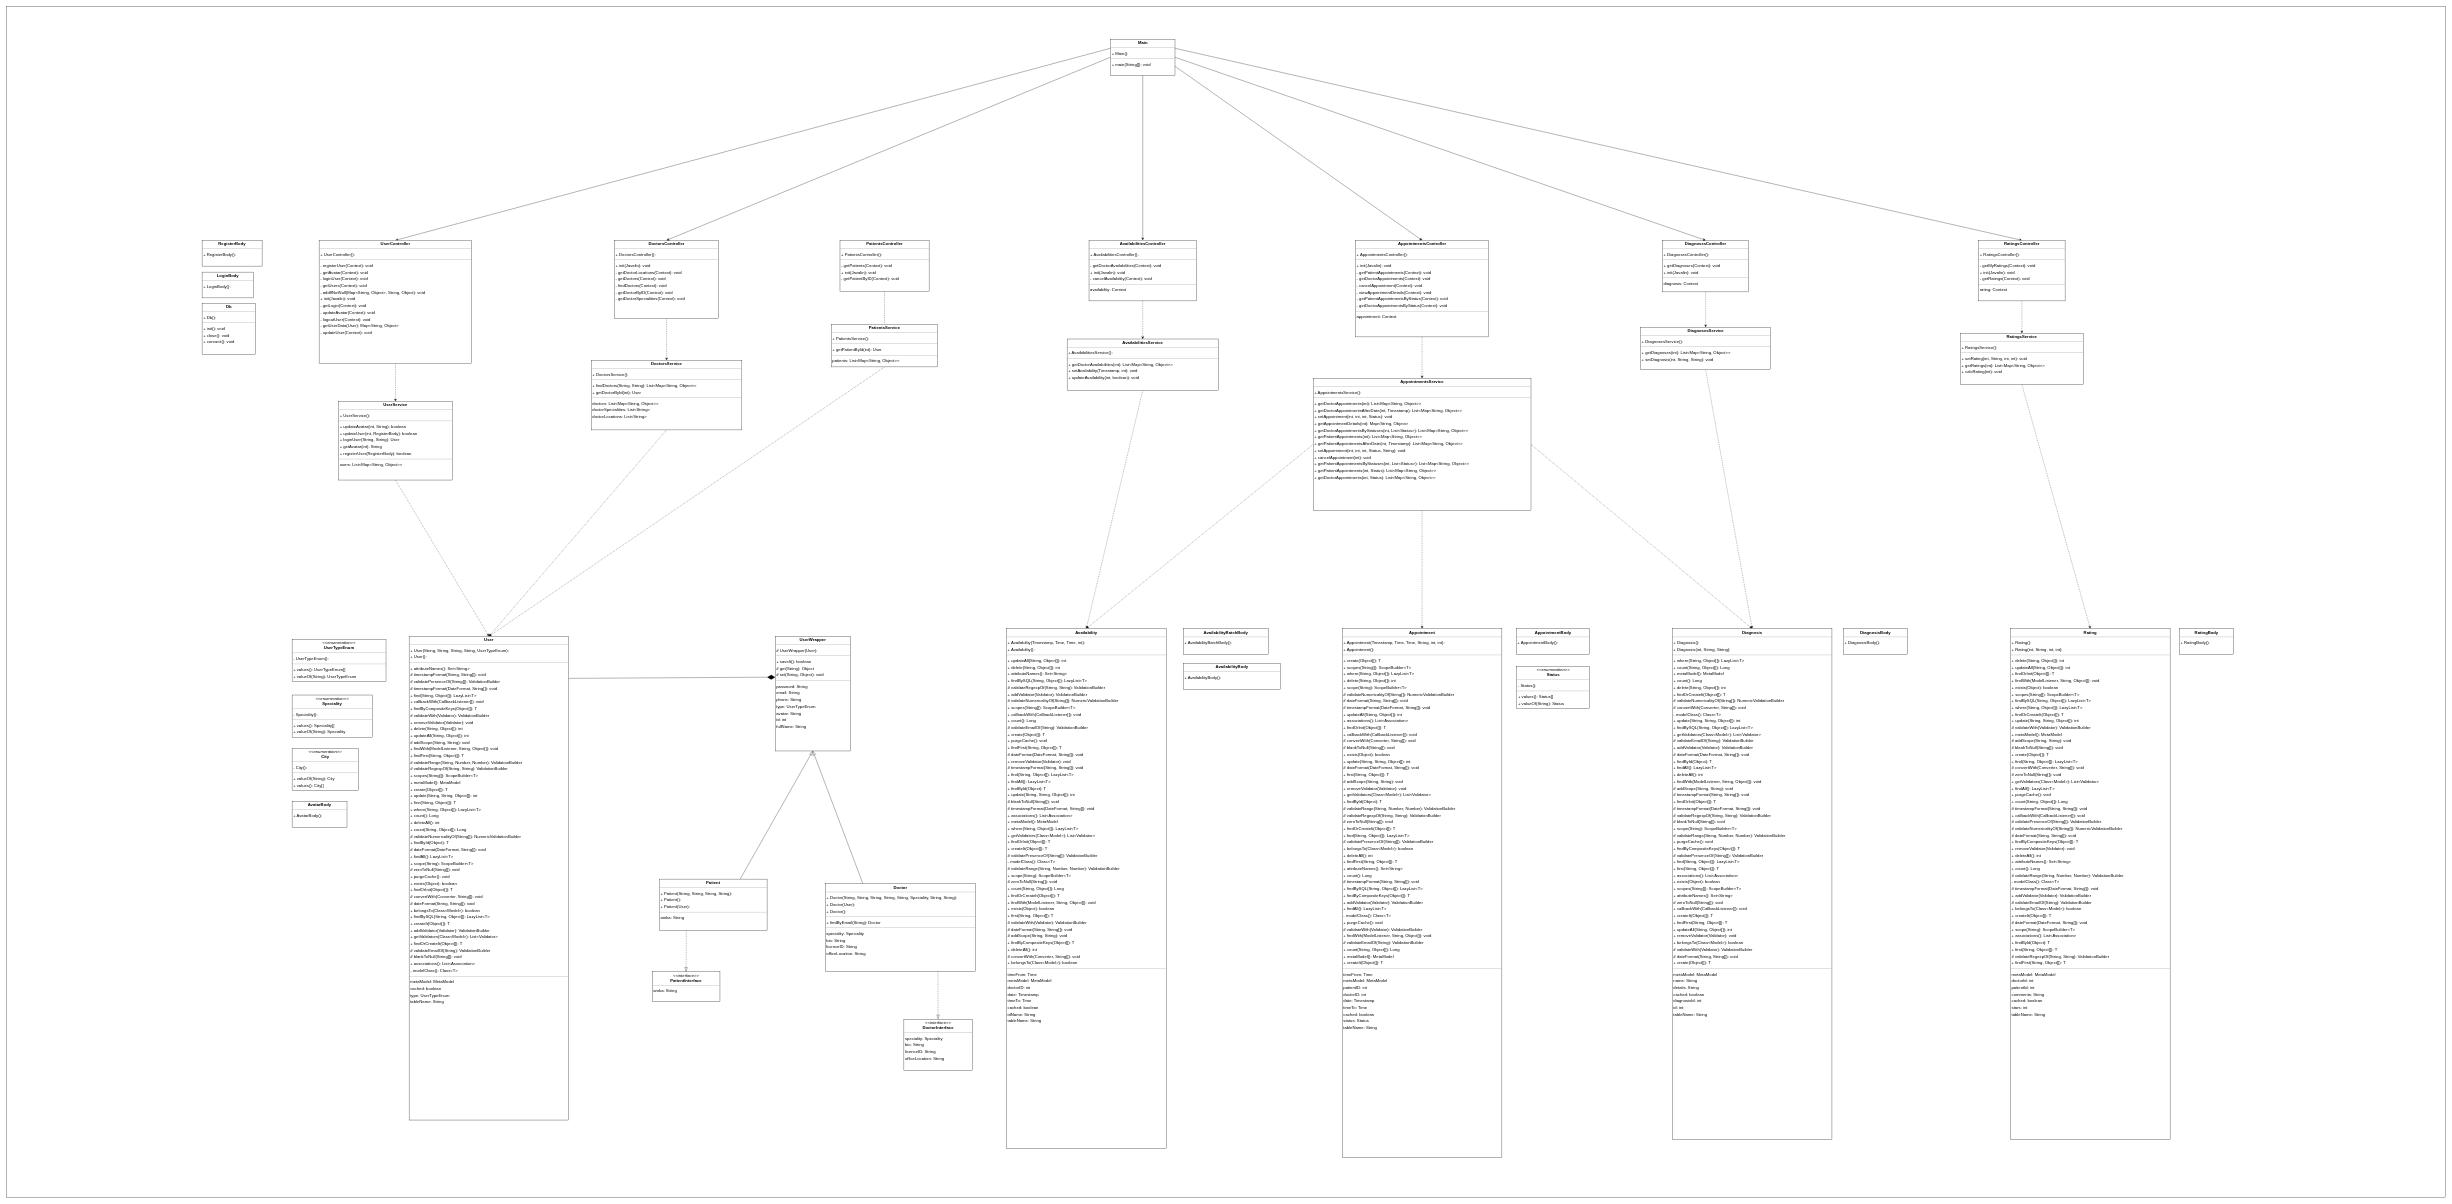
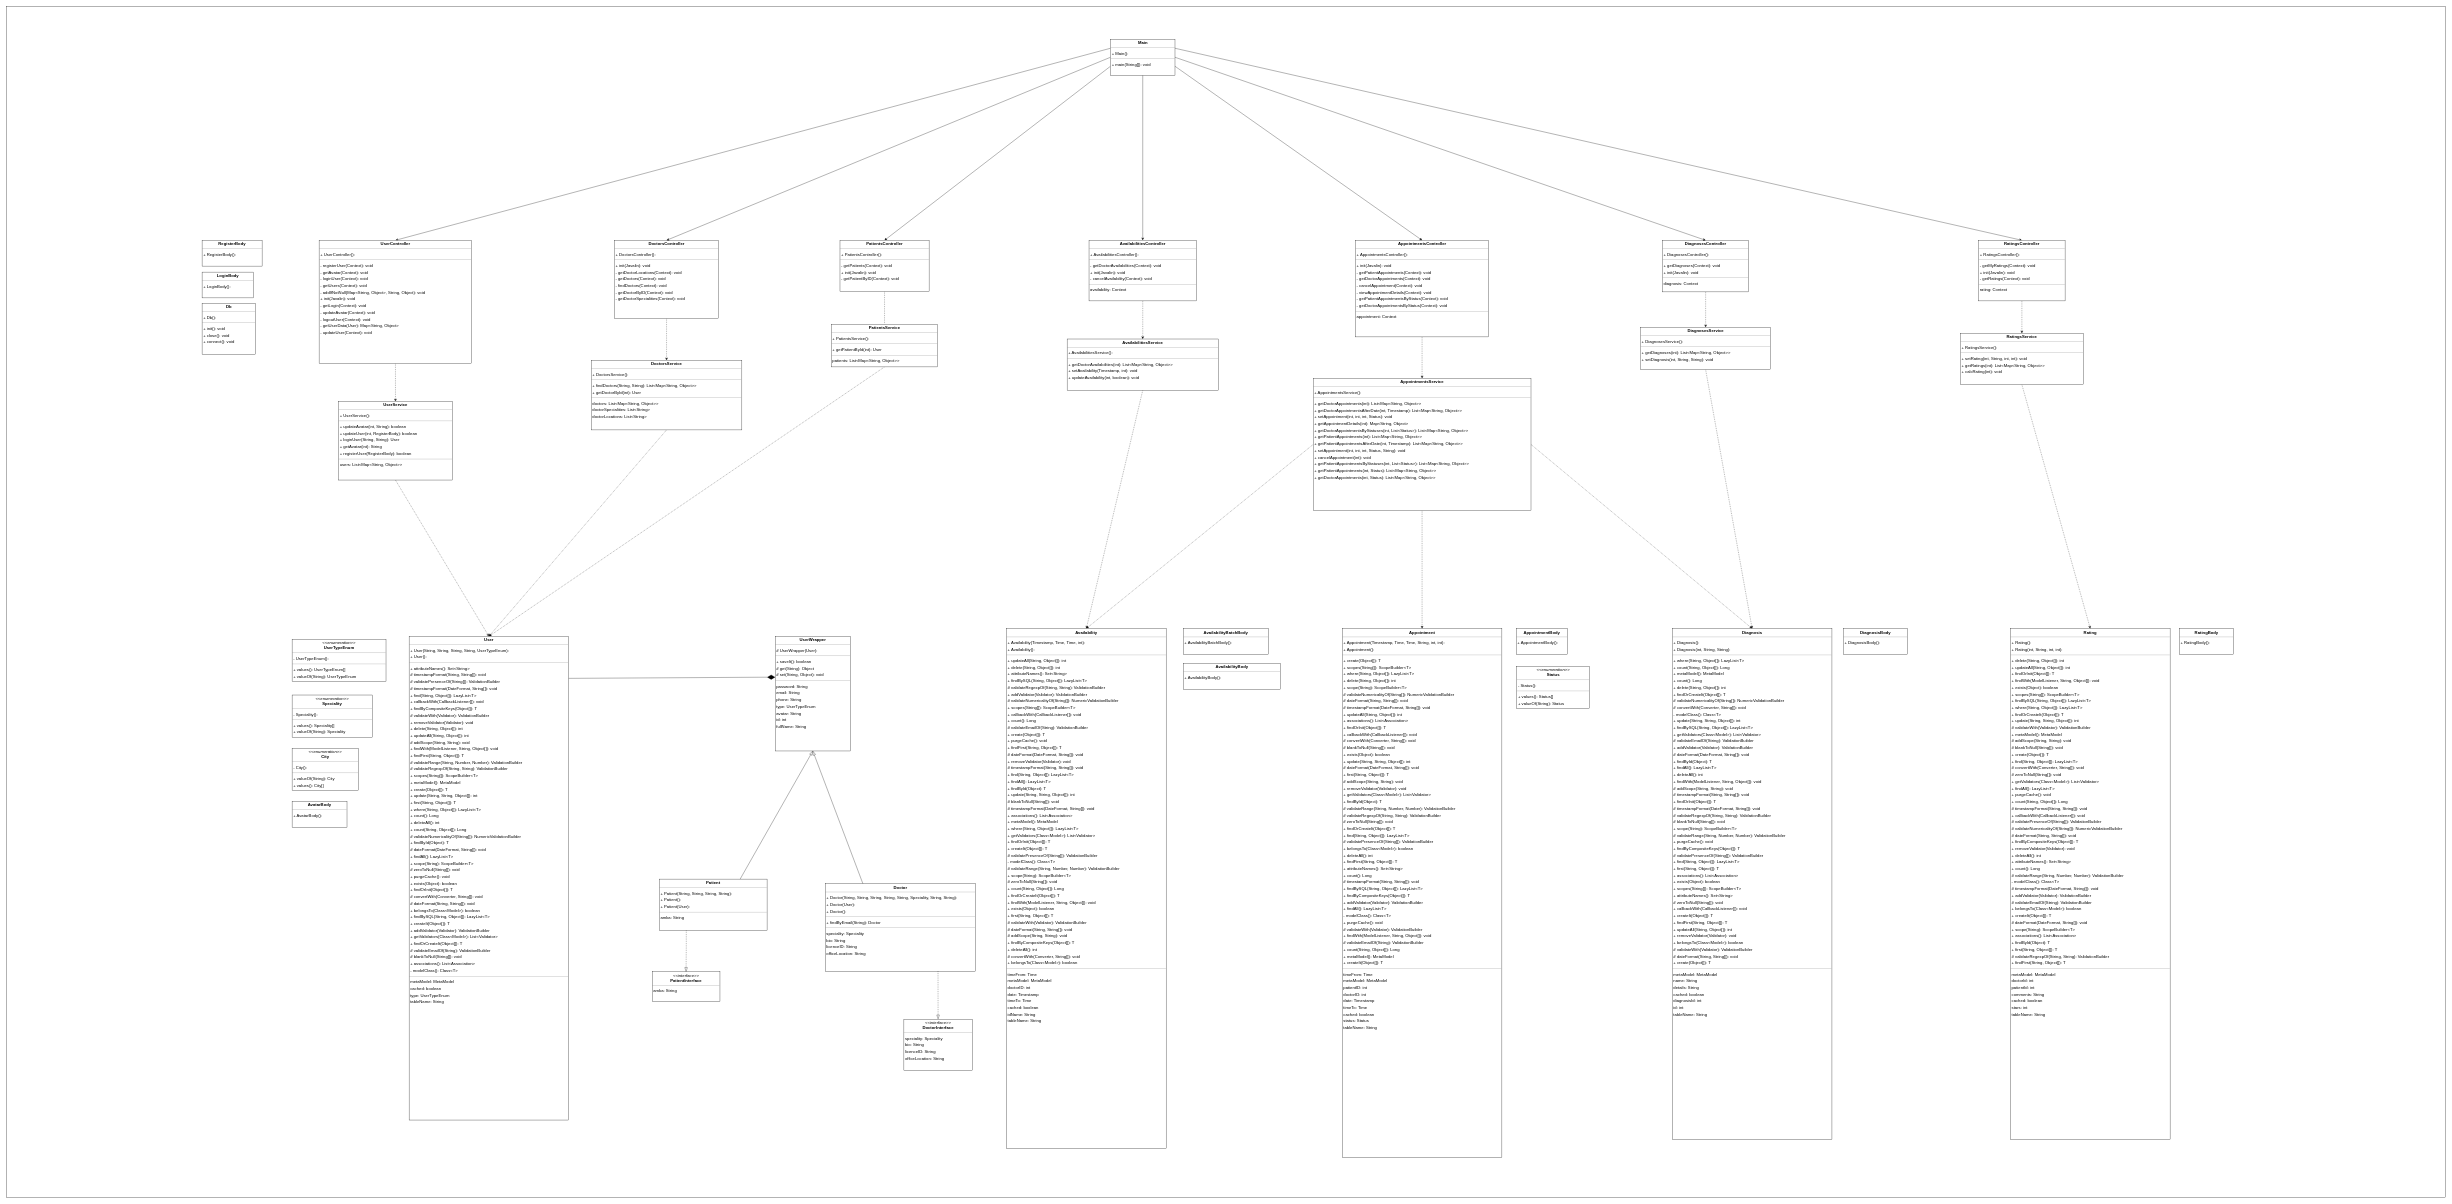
none -> (887, 238)
(1553, 641) -> (1542, 641)
